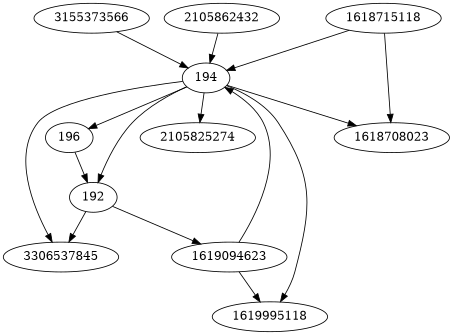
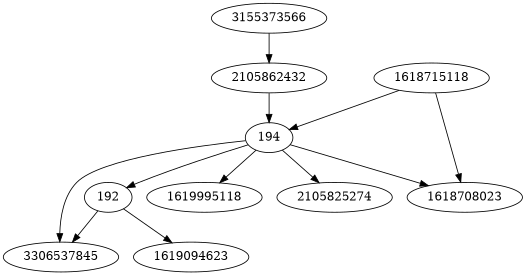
(149, 48) -> (269, 44)
(69, 138) -> none
(269, 163) -> none
(247, 283) -> none
